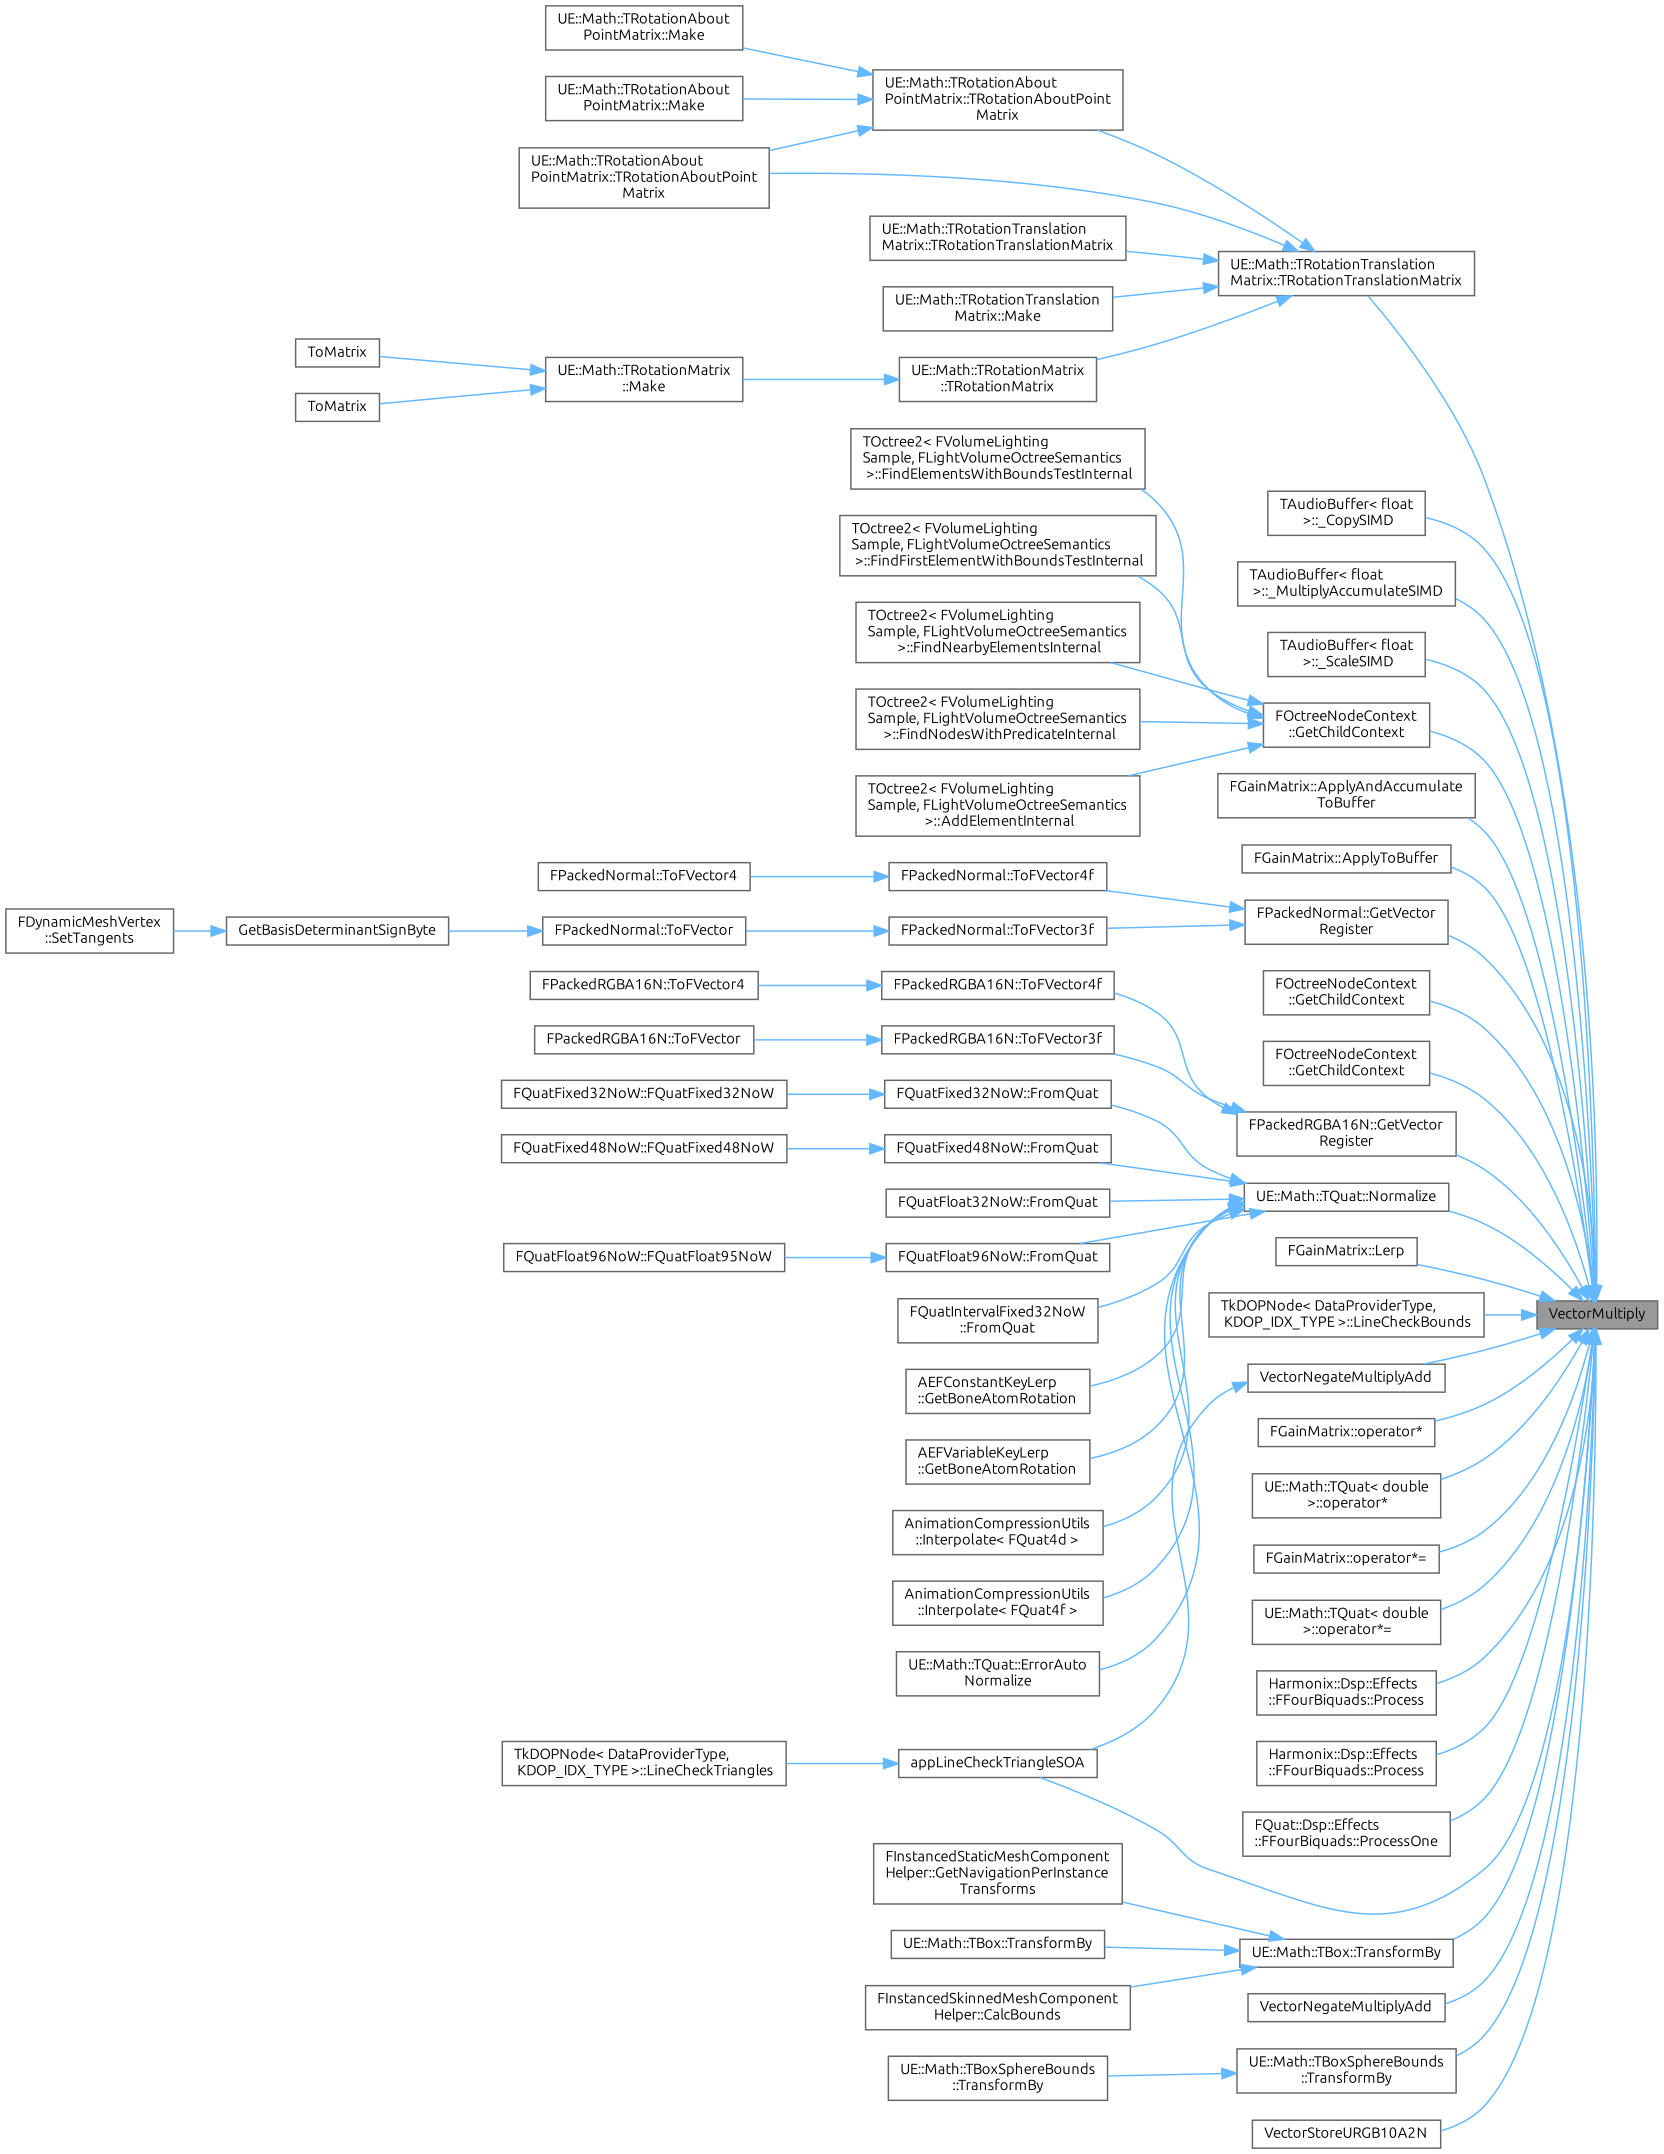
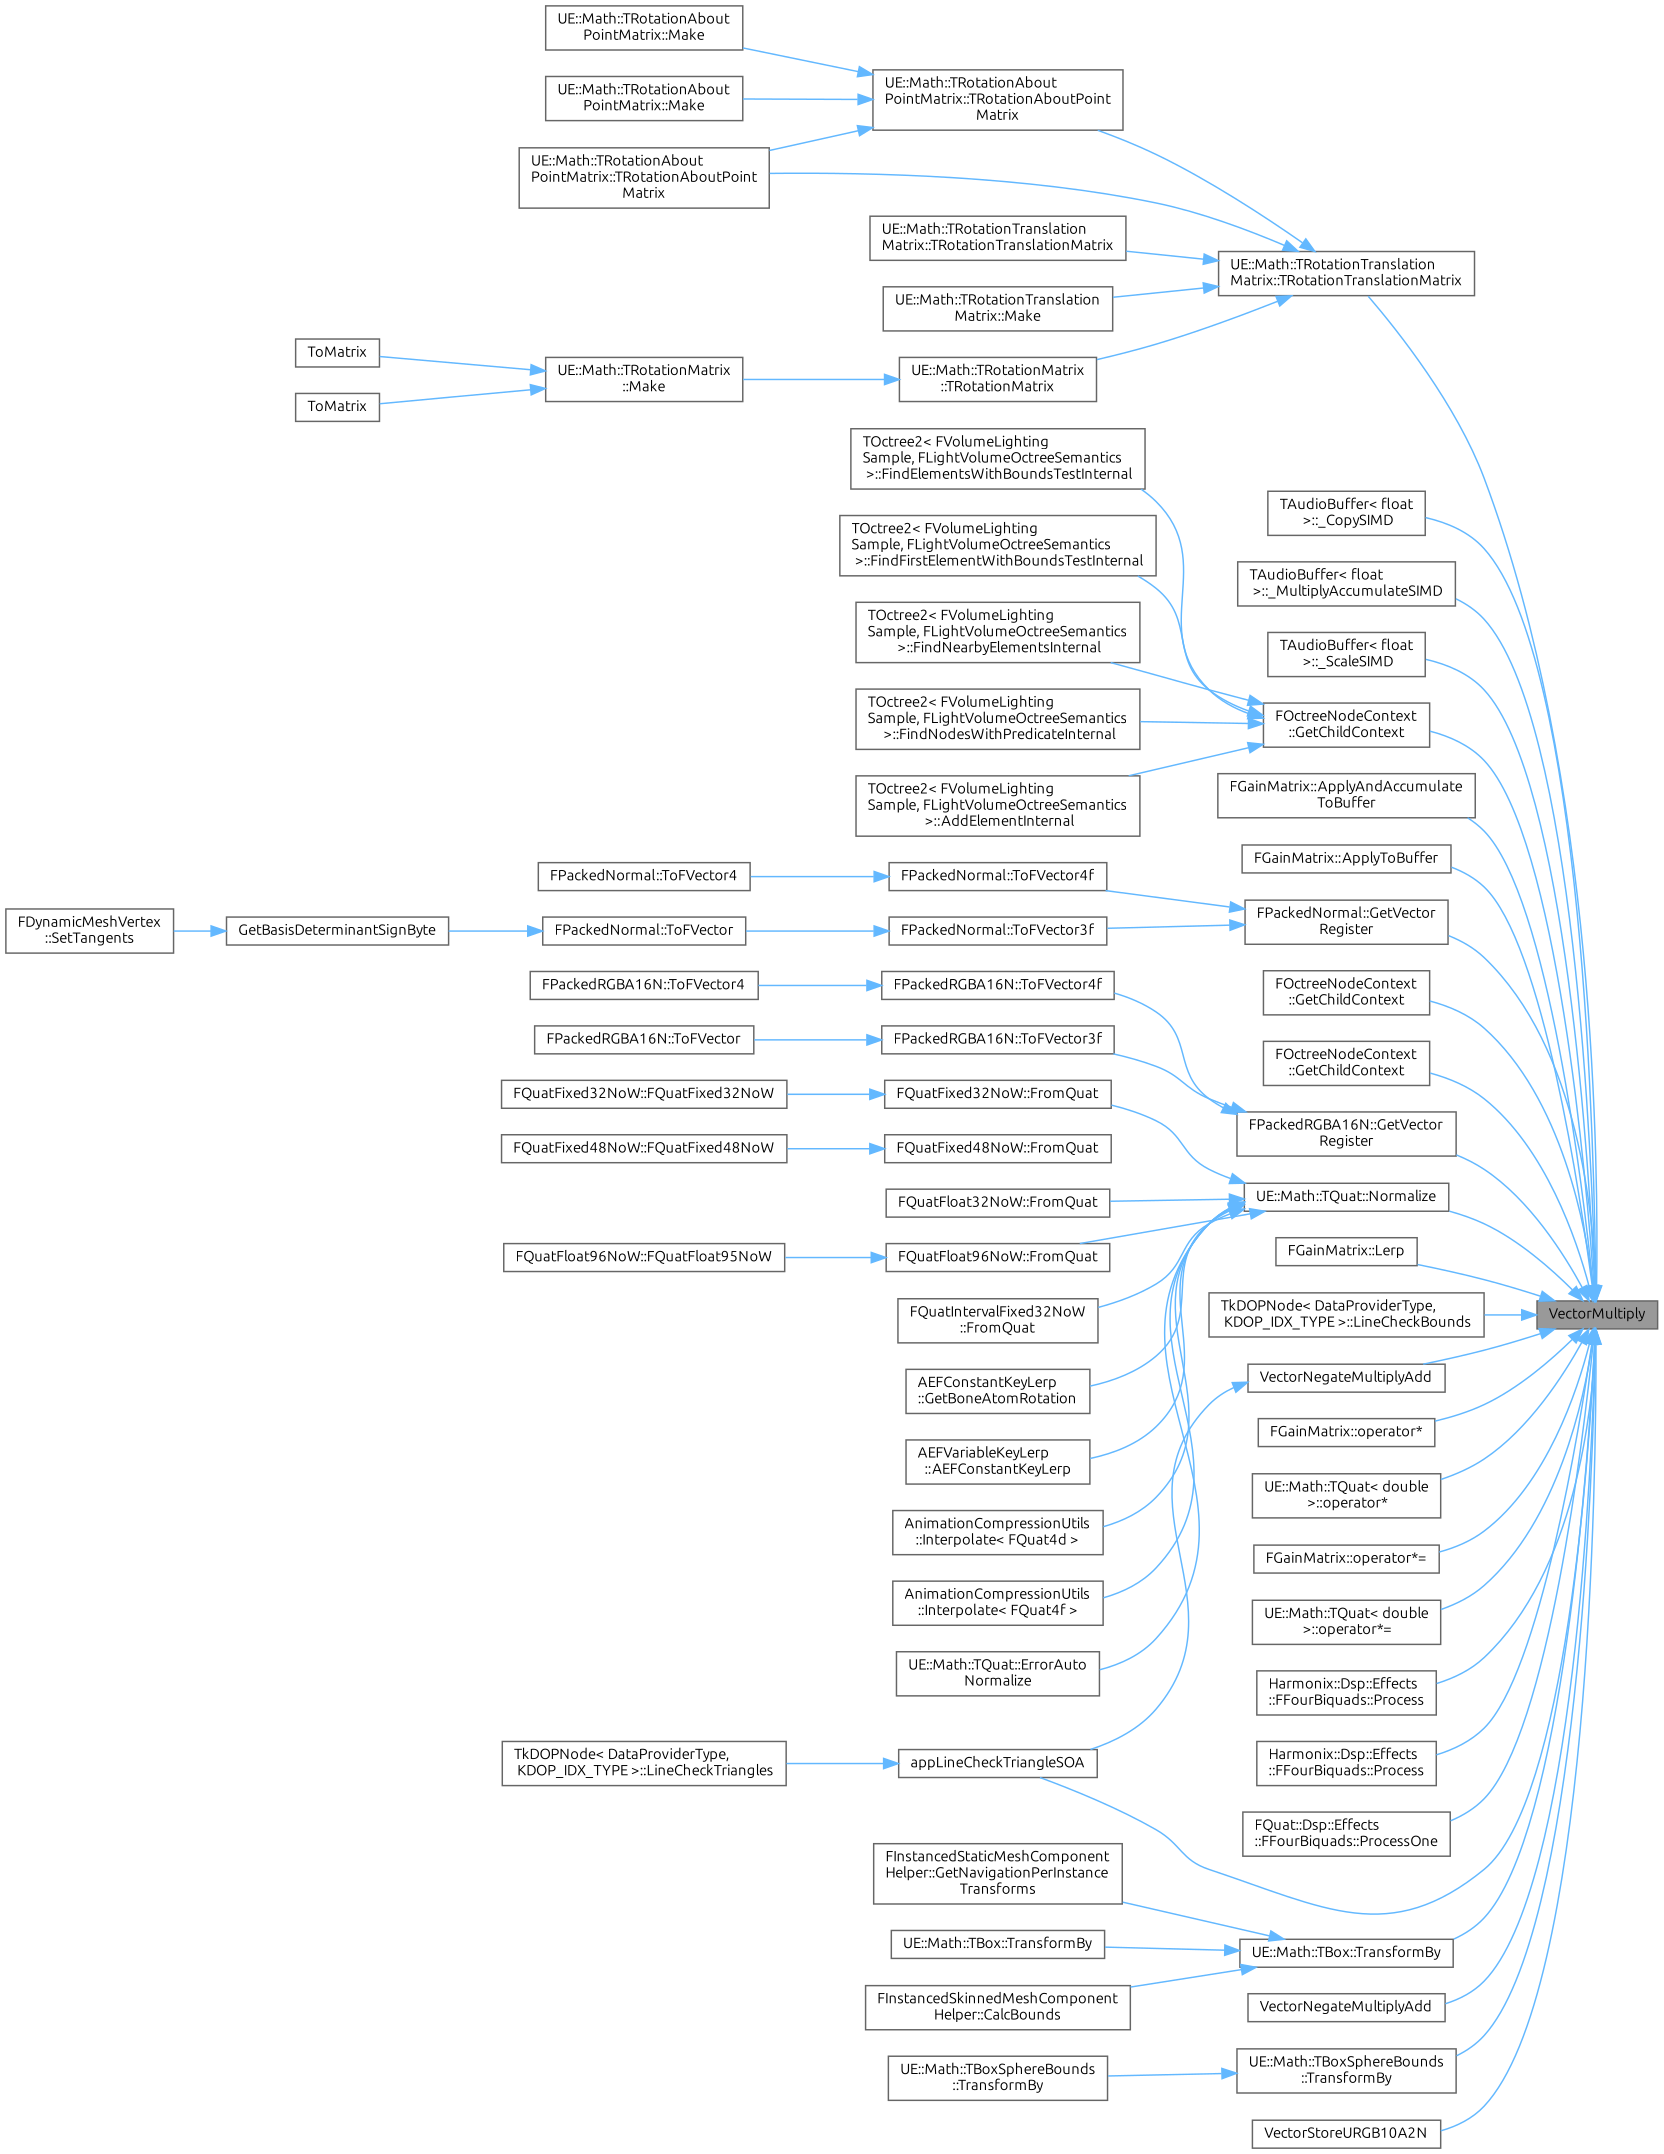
(1165, 1172) -> none
(998, 1462) -> (998, 1462)
